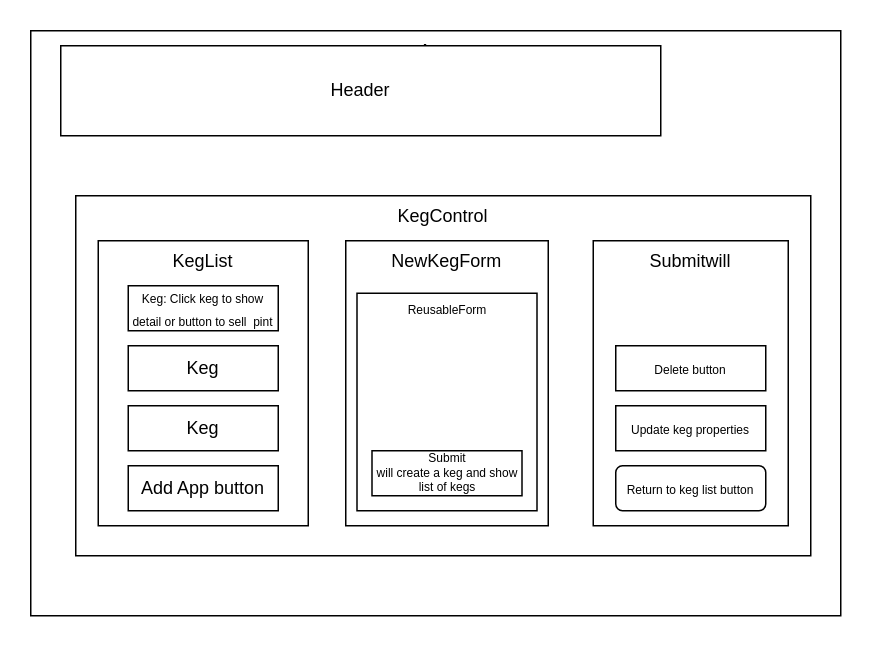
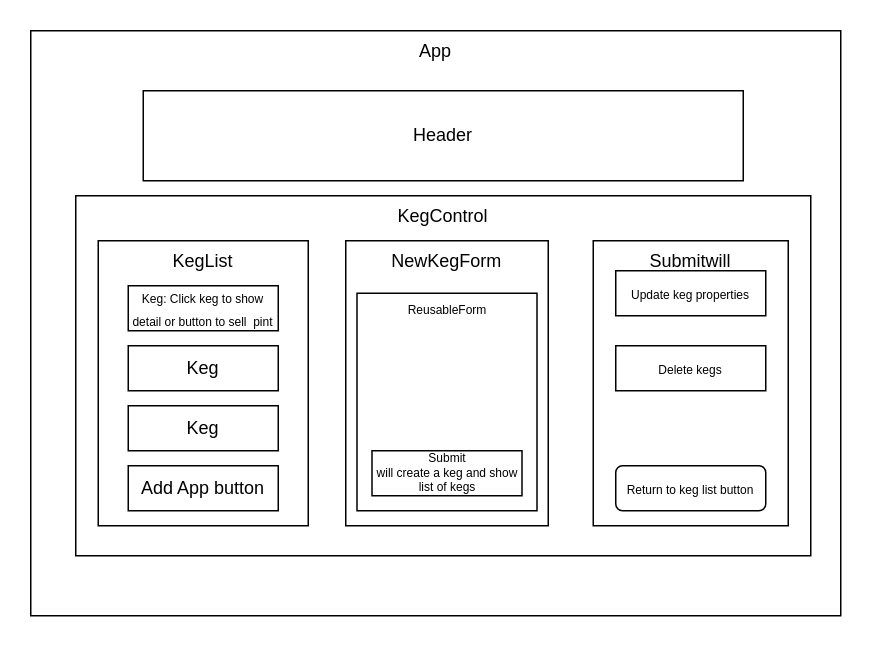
(361, 91) -> (443, 136)
(691, 368) -> (691, 368)
(691, 428) -> (691, 293)
